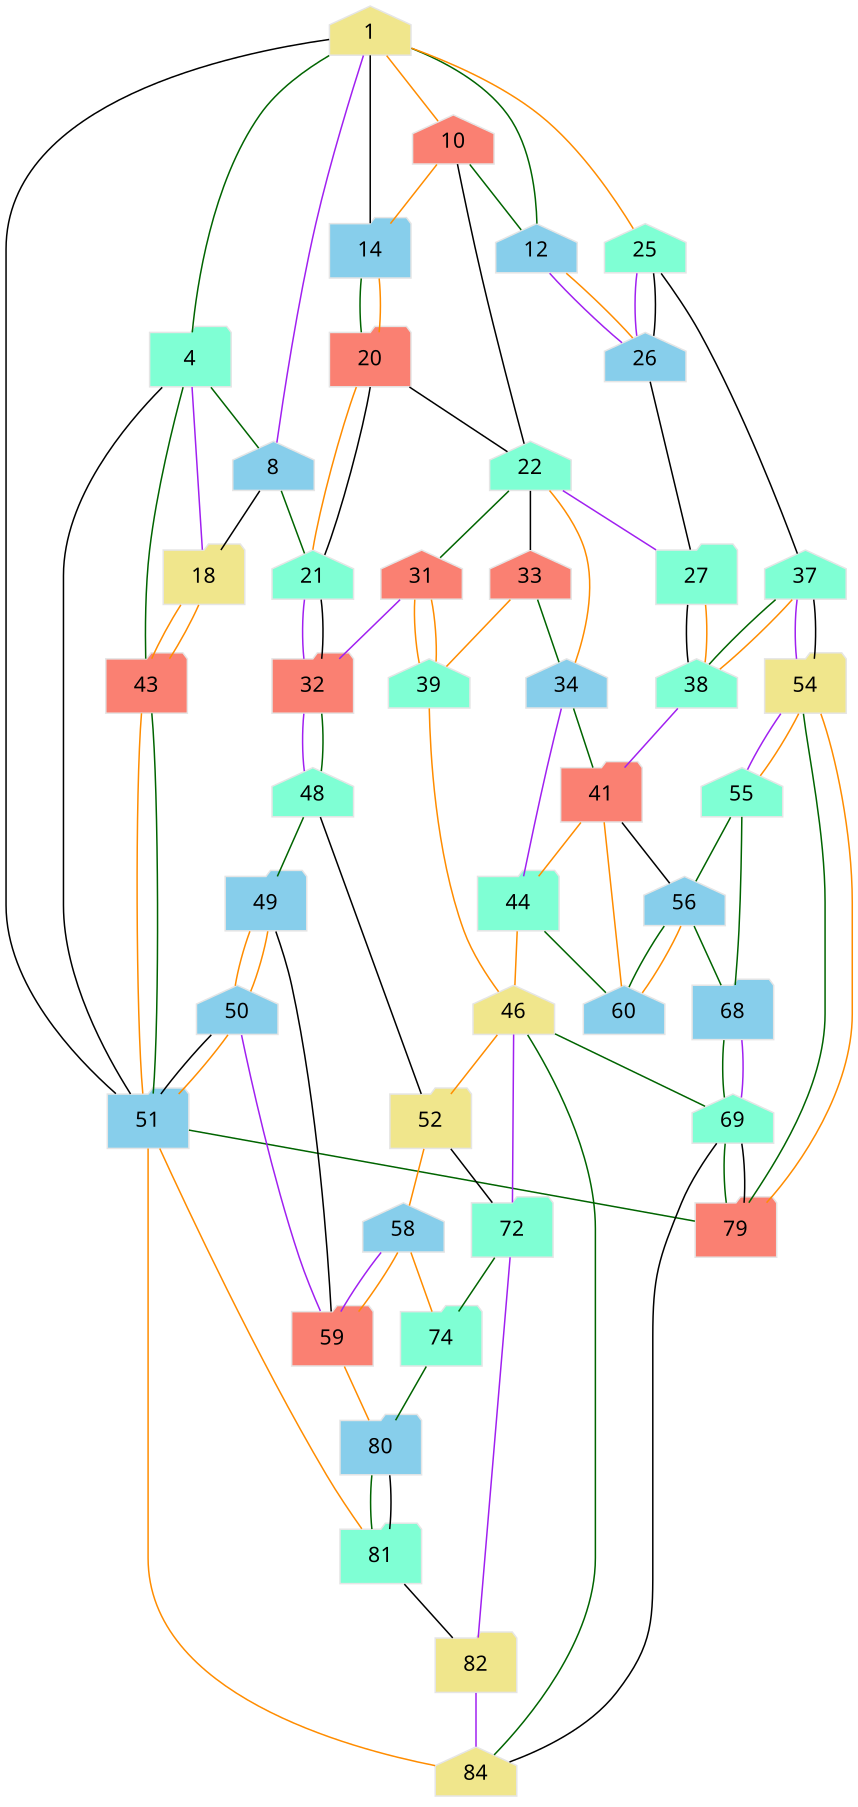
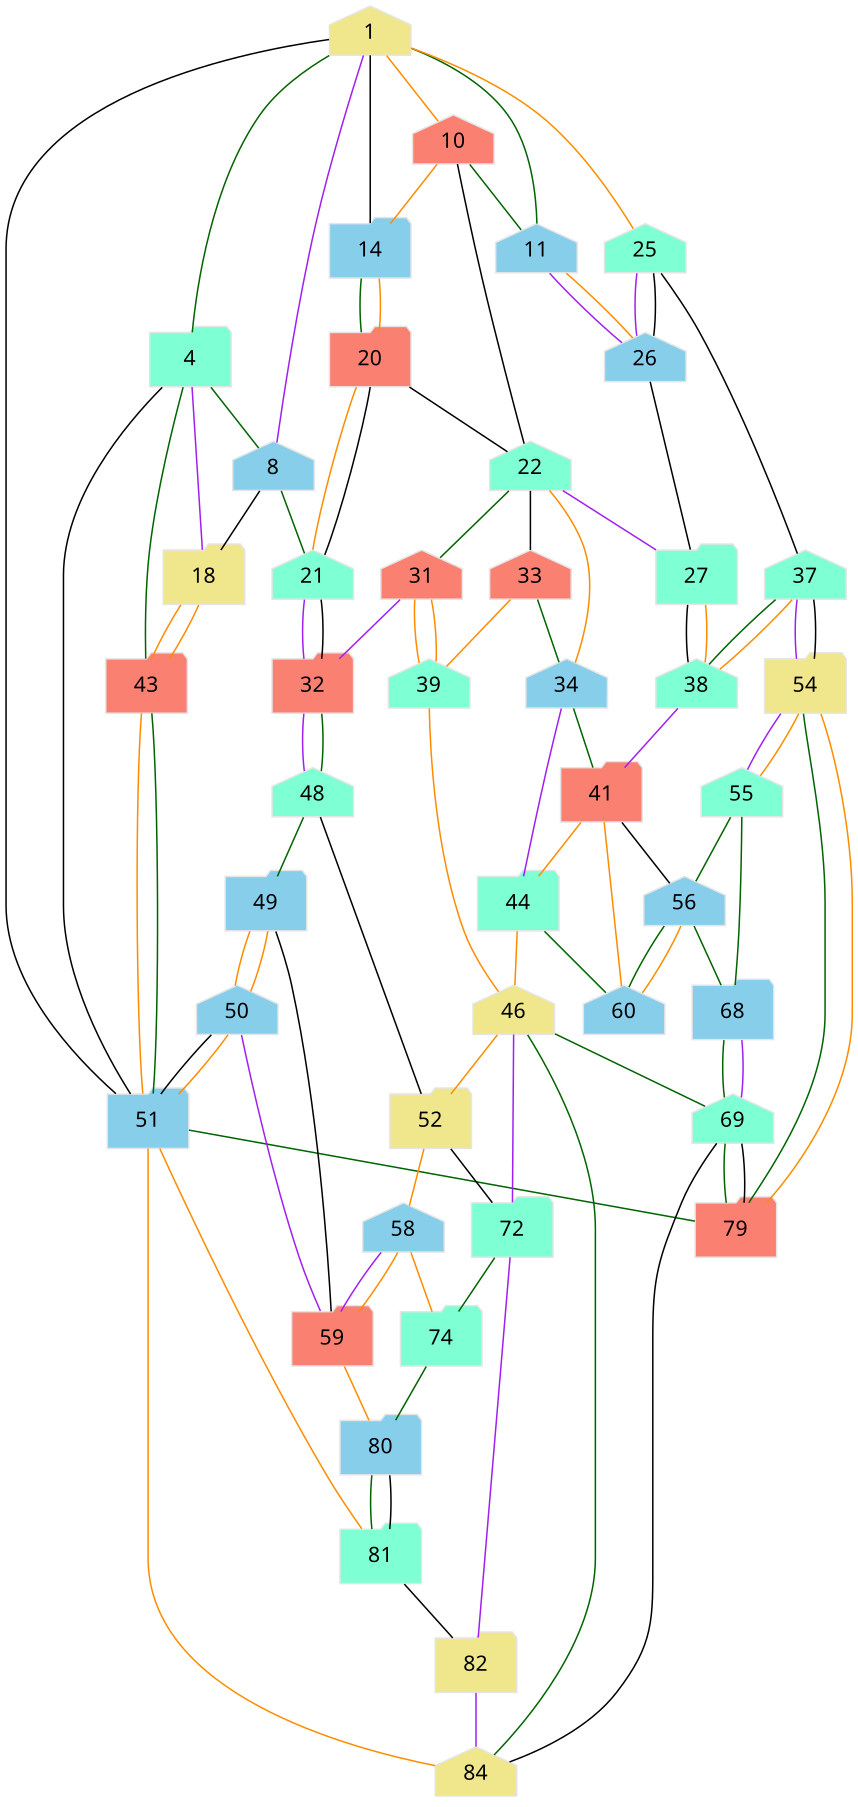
(536, 251) -> (536, 251)
